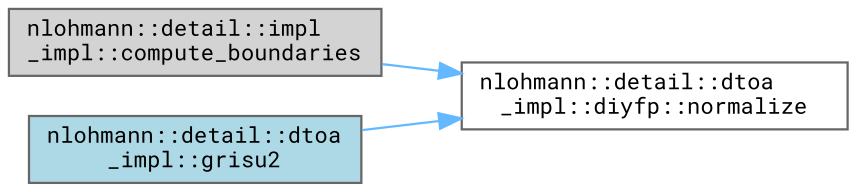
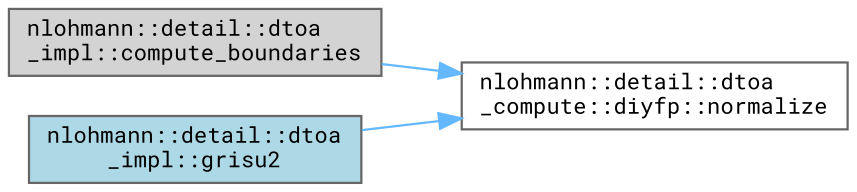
(195, 42) -> (195, 42)
(655, 96) -> (655, 96)
